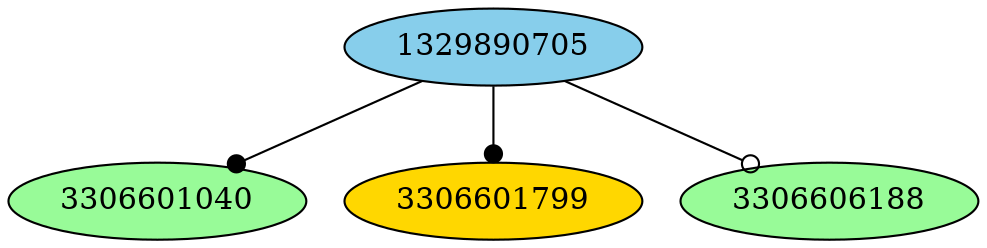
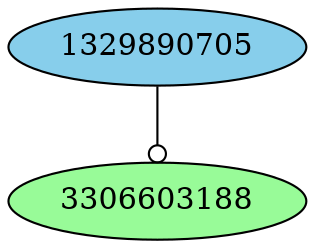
(157, 201) -> none
(493, 201) -> none
(829, 201) -> (157, 201)
